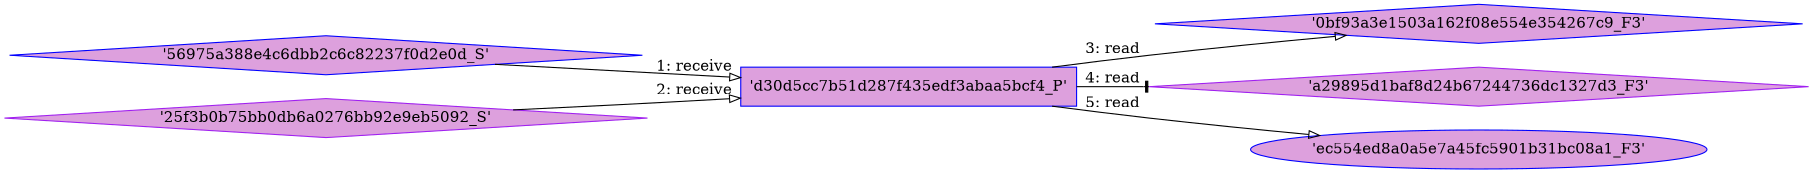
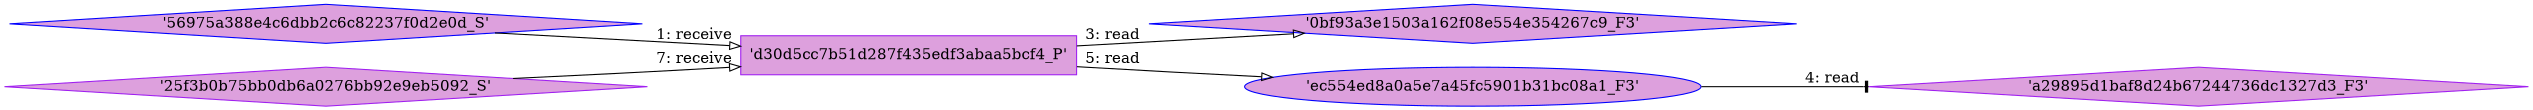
(909, 87) -> (909, 55)
(1110, 87) -> (1782, 87)
(694, 90) -> (694, 59)
